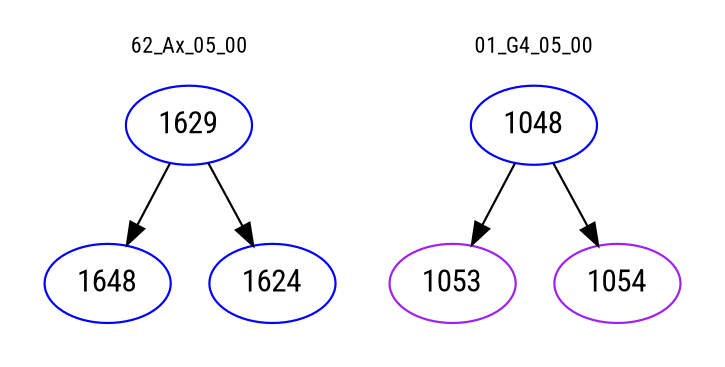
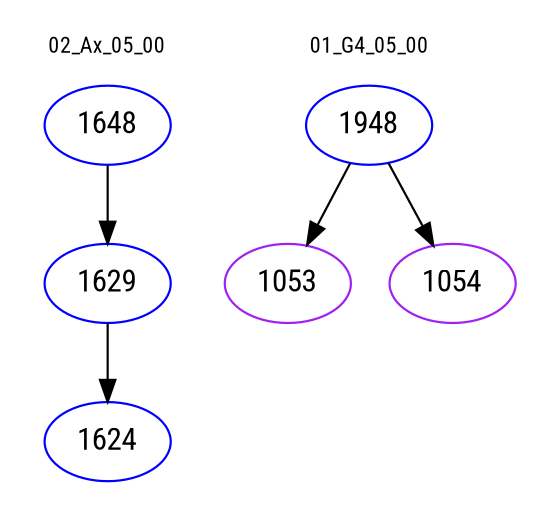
(190, 47) -> (108, 47)
(534, 125) -> (369, 125)
(154, 194) -> (108, 194)
